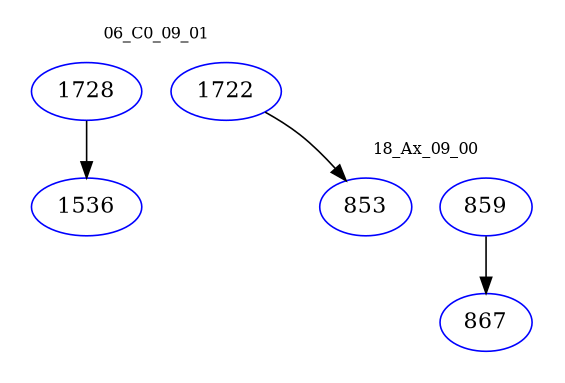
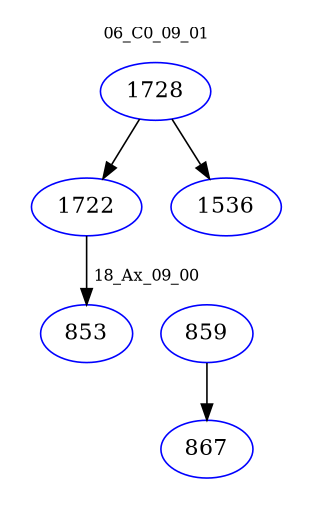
none -> (126, 142)
